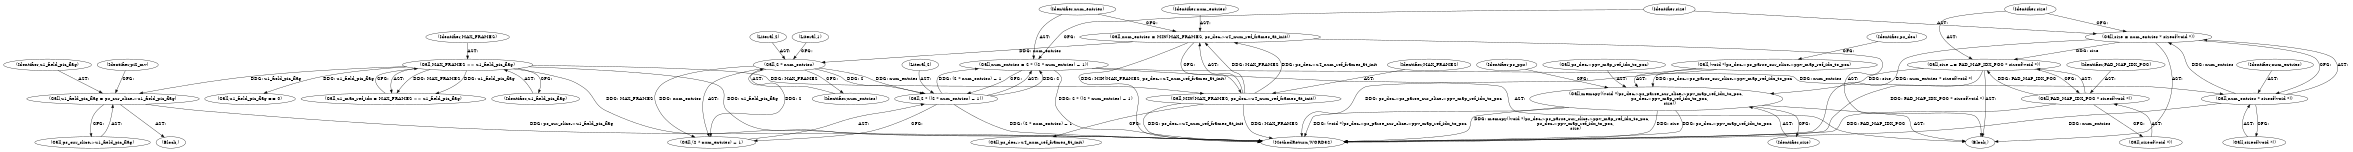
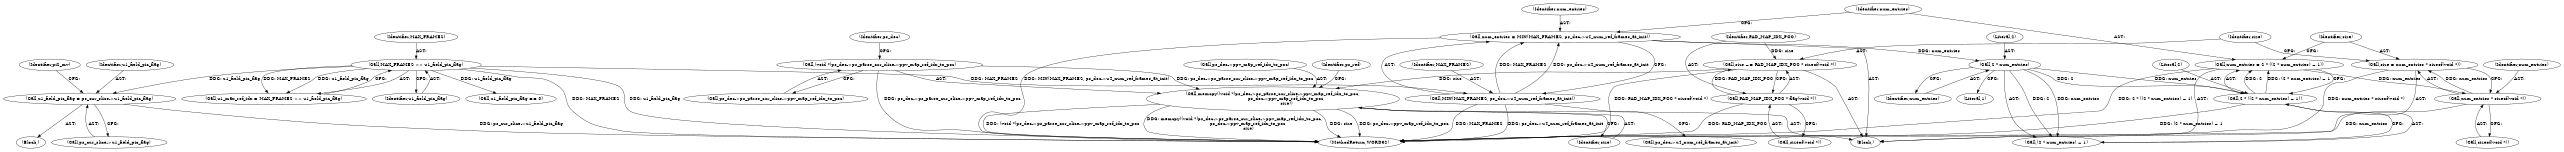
(801, 50) -> (1985, 79)
(2068, 51) -> (1769, 50)
(1507, 65) -> (1341, 65)
none -> (776, 99)
(2085, 99) -> (1772, 99)
